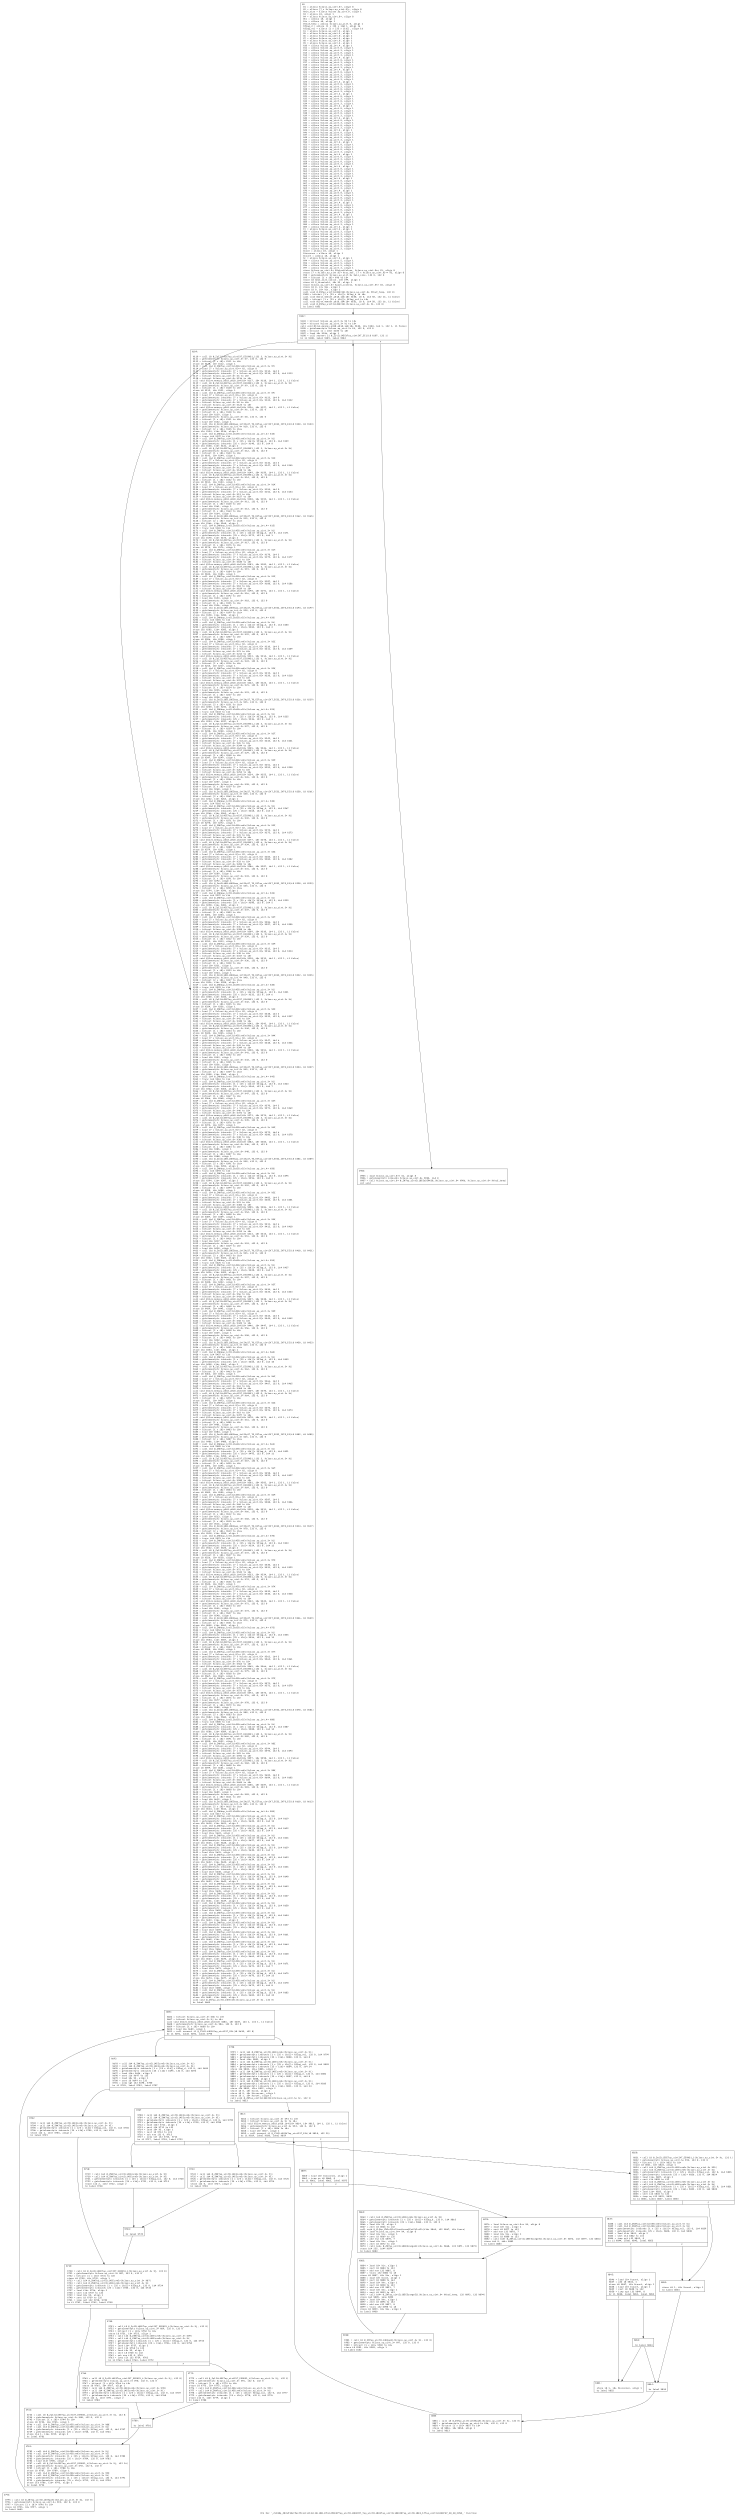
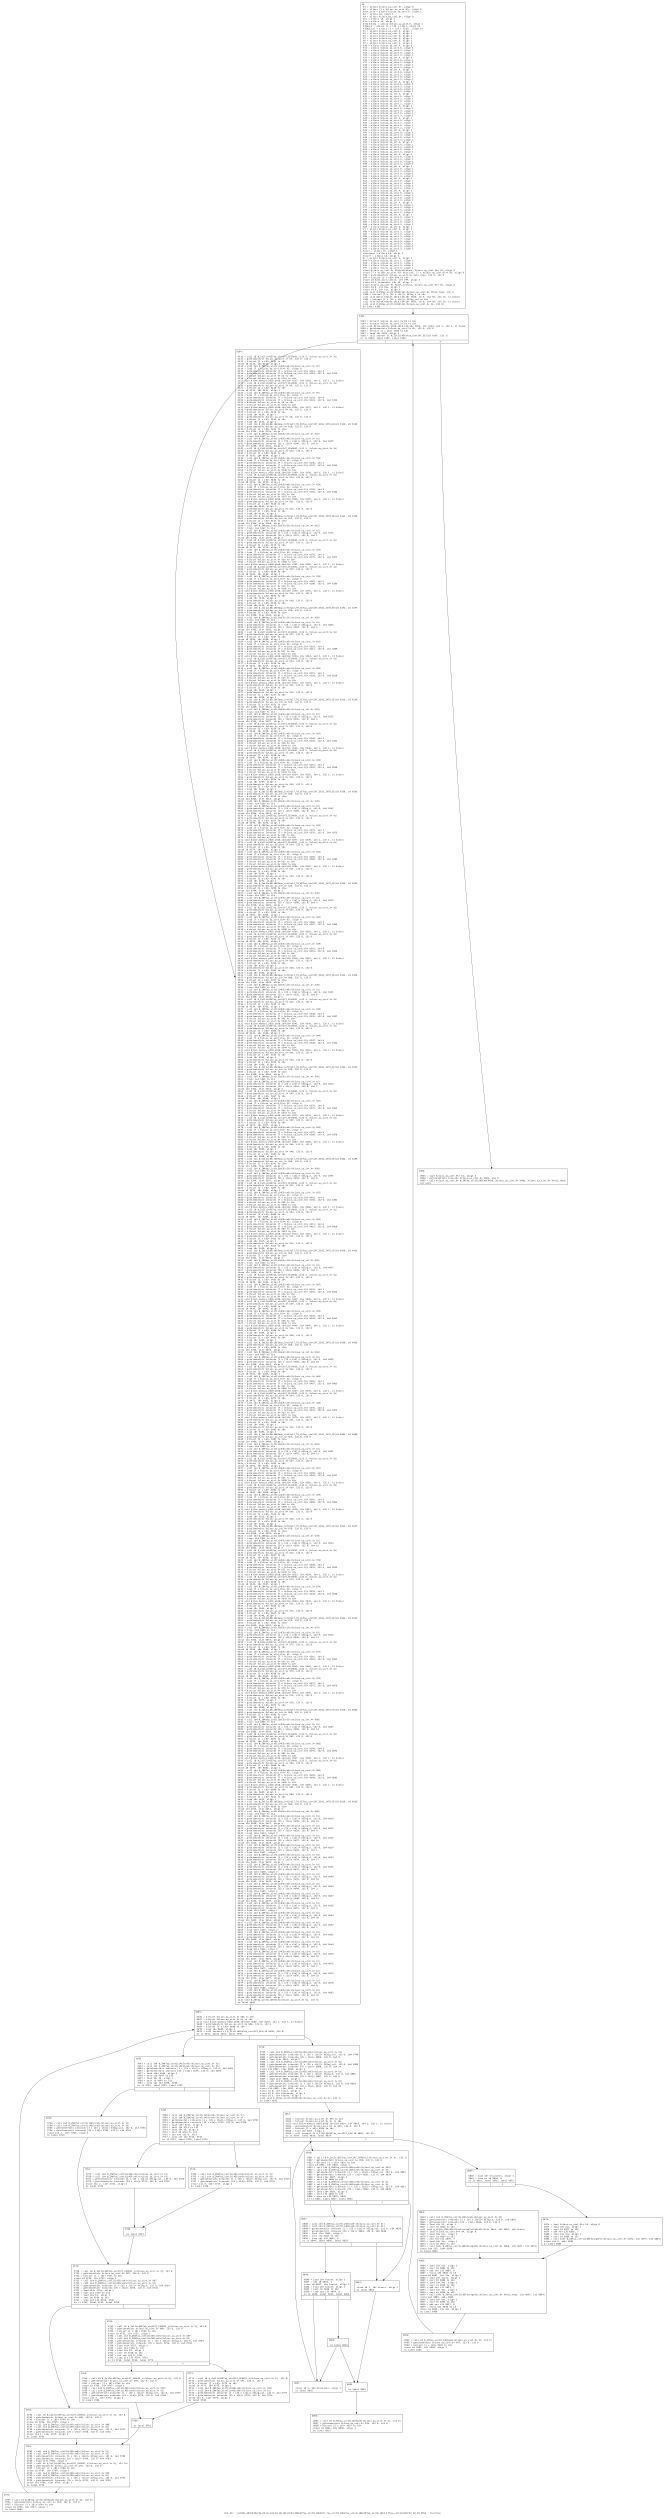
none -> (478, 2198)
(295, 2325) -> (295, 2261)
